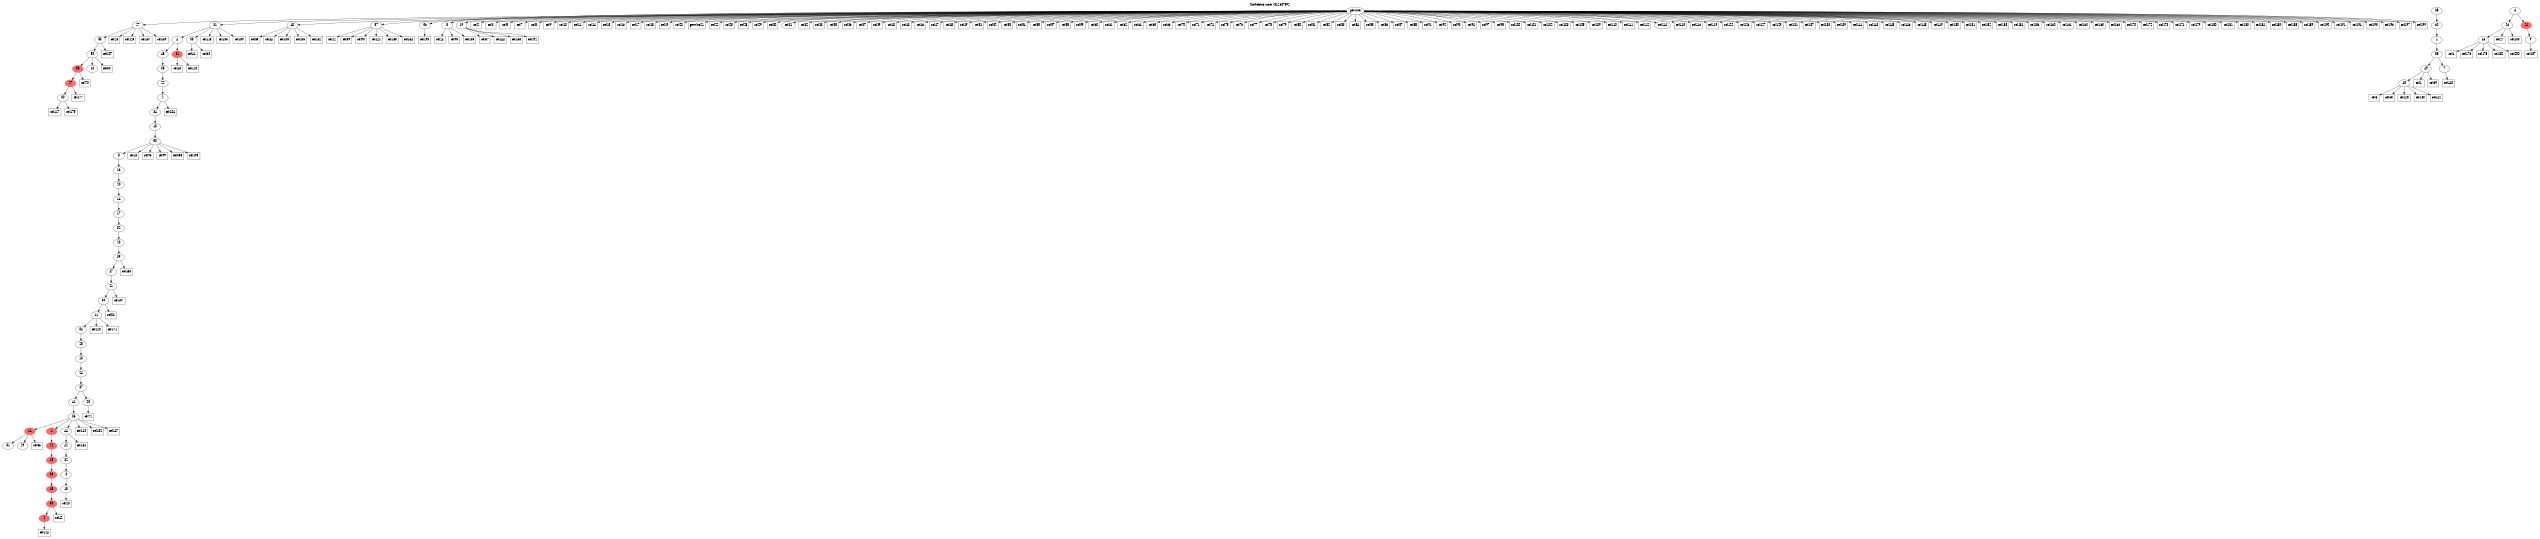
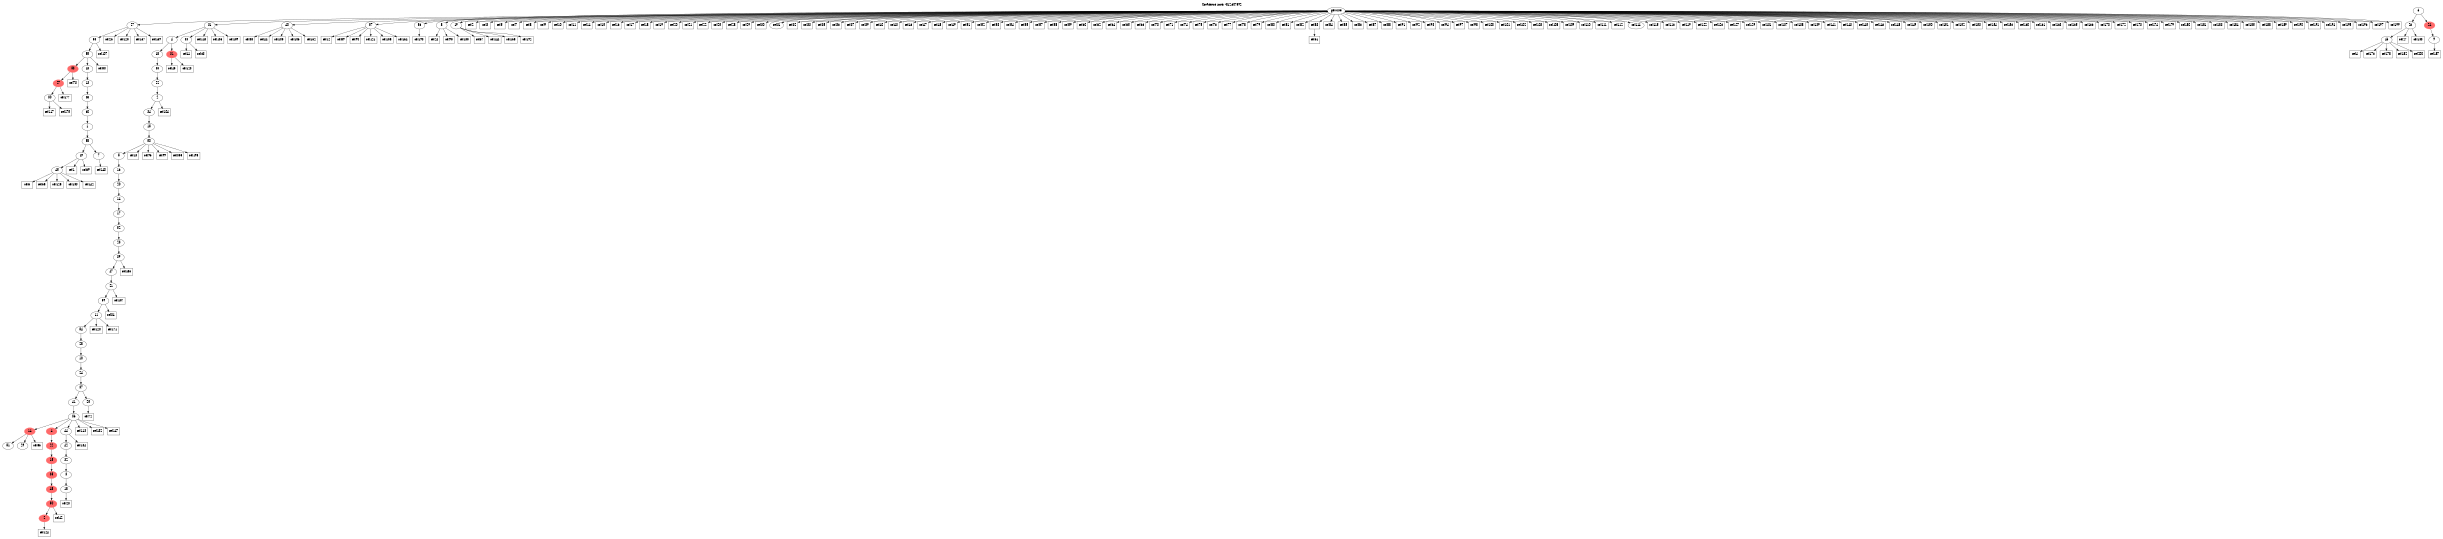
(1231, 12) -> (1314, 32)
(697, 25) -> (688, 25)
none -> (87, 83)
